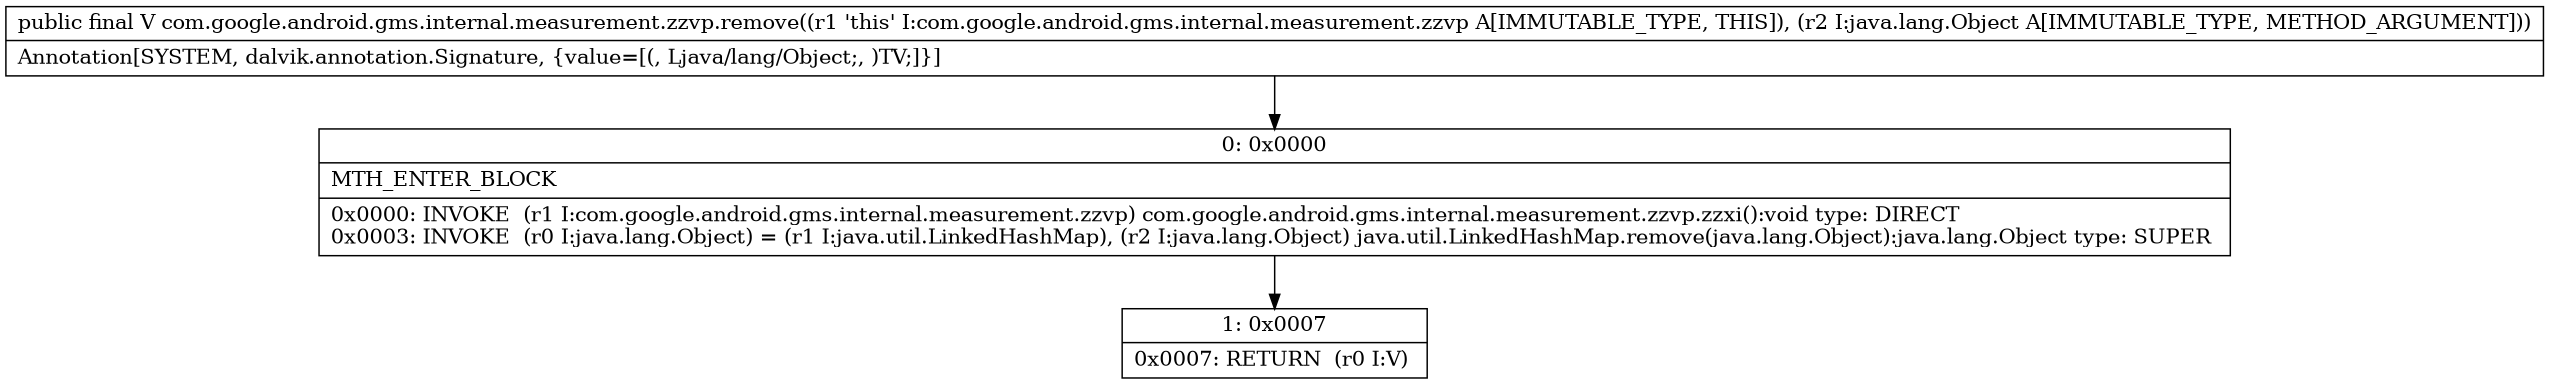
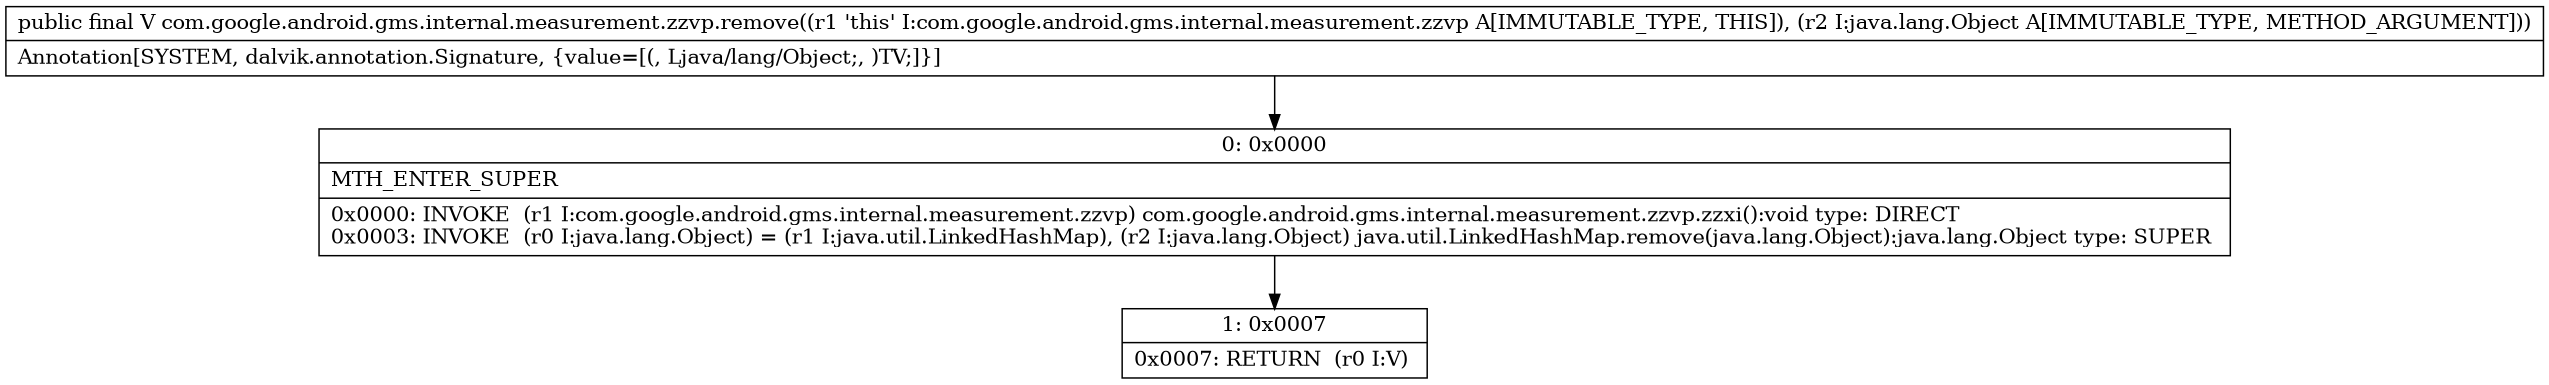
(444, 180) -> (444, 180)
